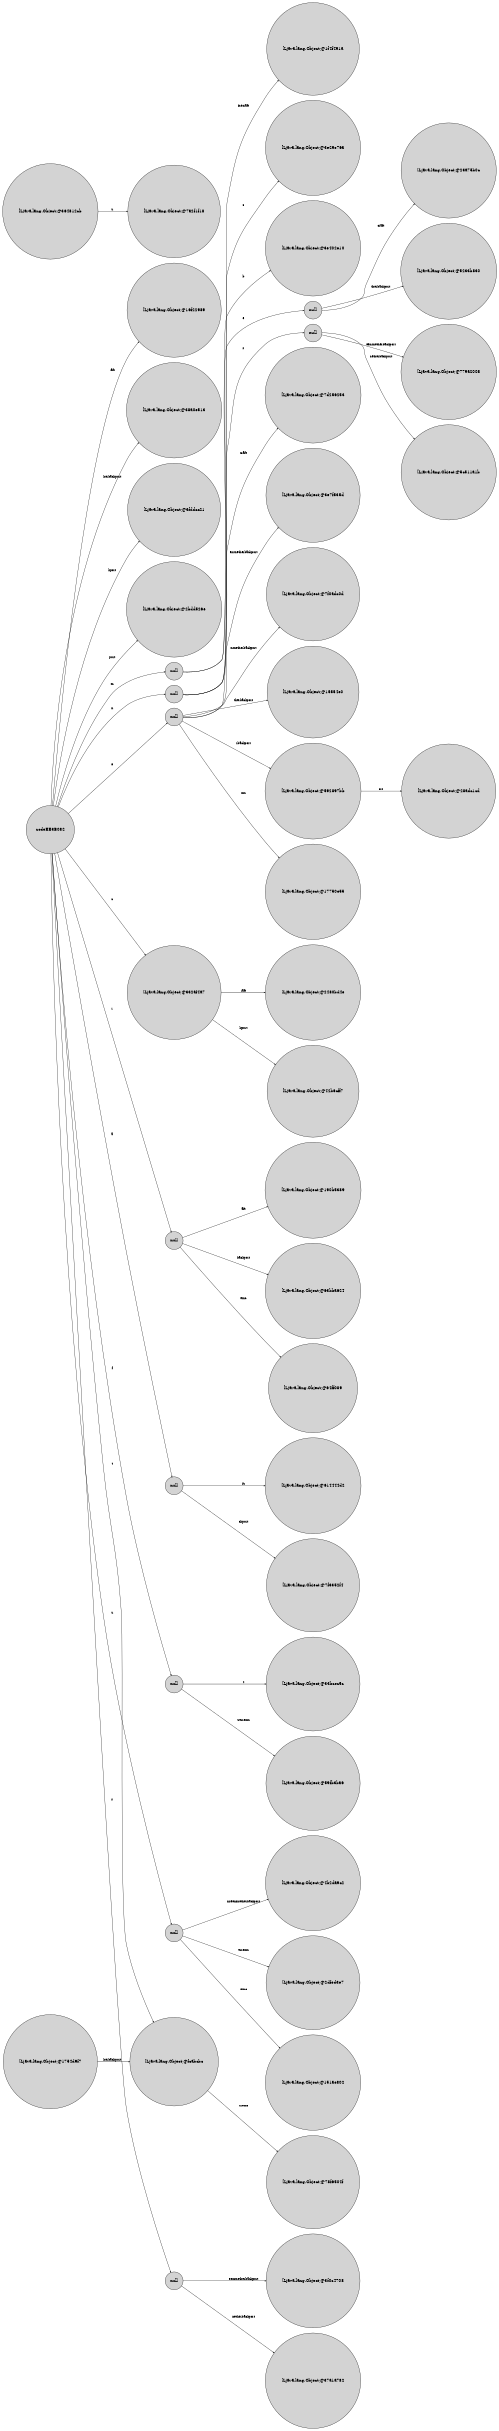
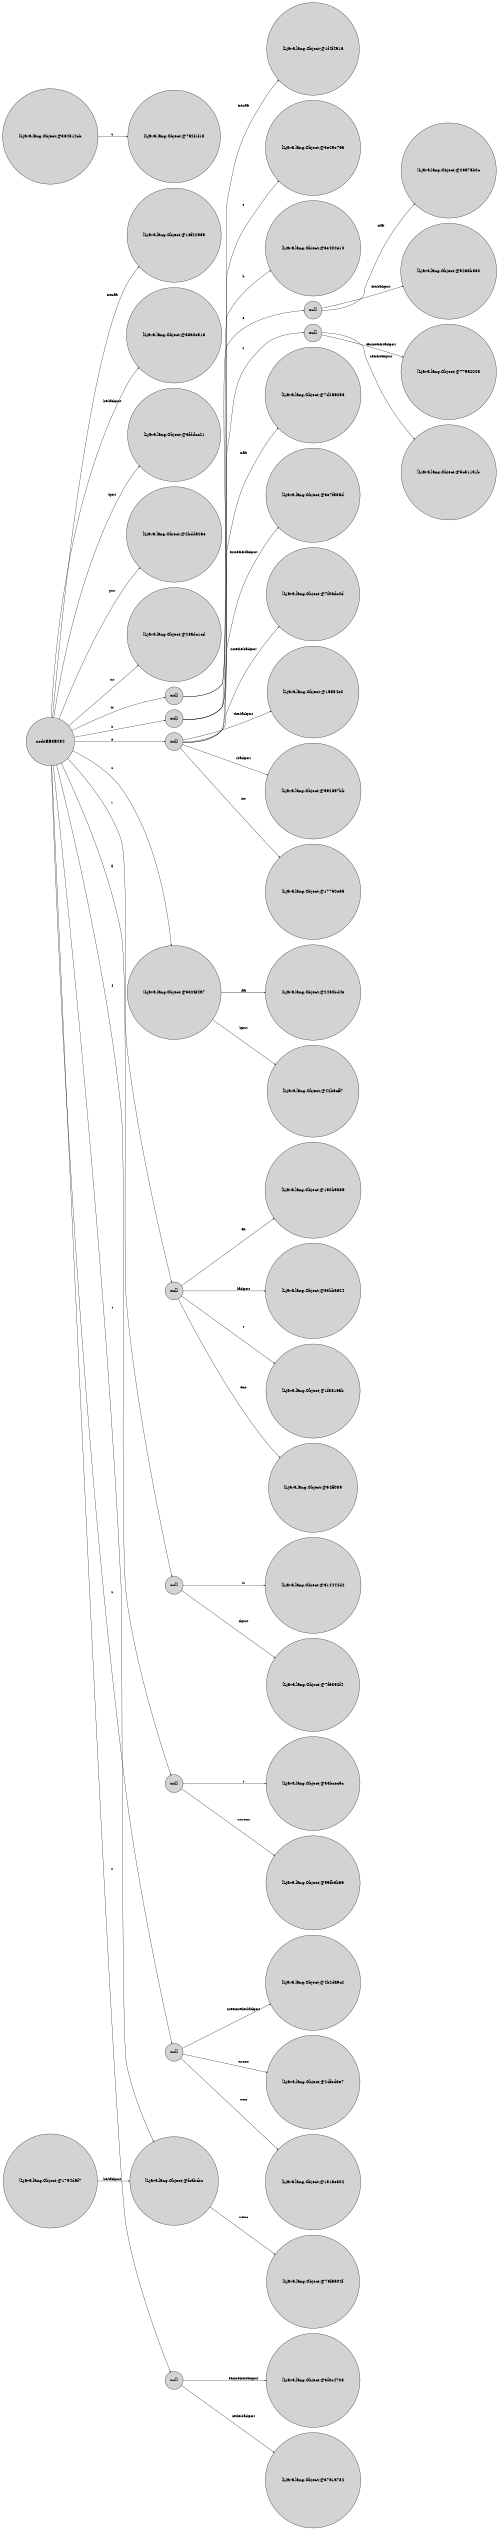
(112, 371) -> (112, 295)
(381, 791) -> (103, 696)
none -> (313, 1391)
